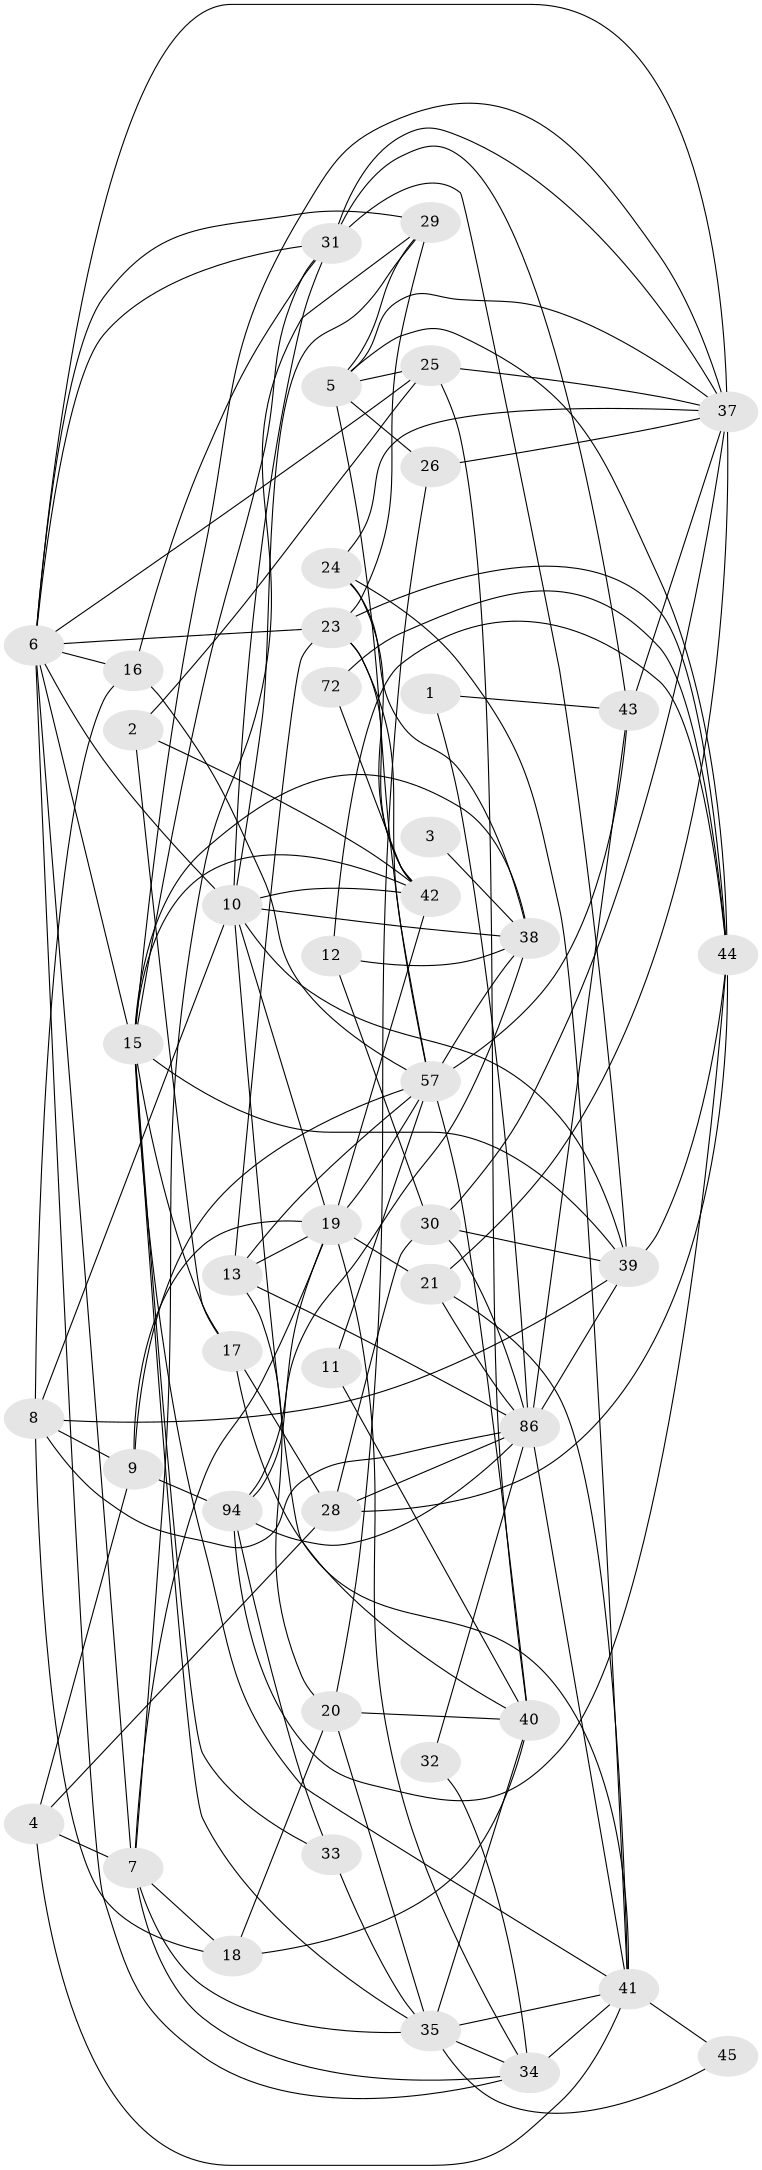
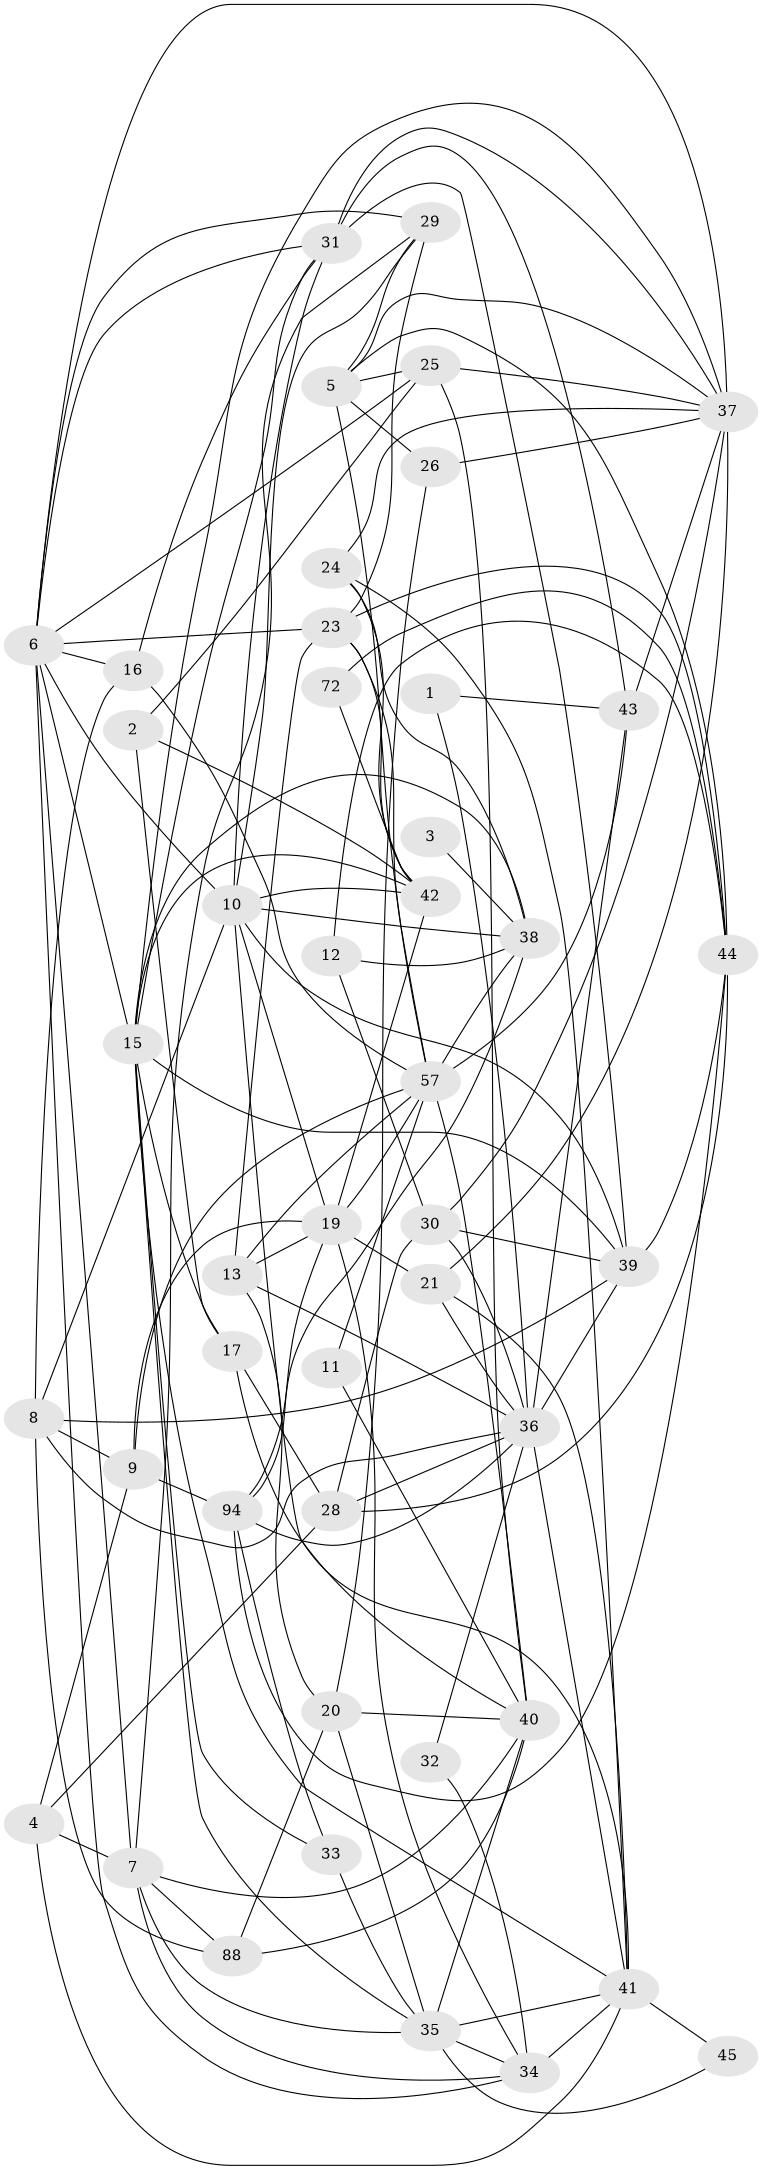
(530, 1427) -> (530, 1427)
(201, 1486) -> (367, 1882)
(232, 1956) -> (232, 1956)
